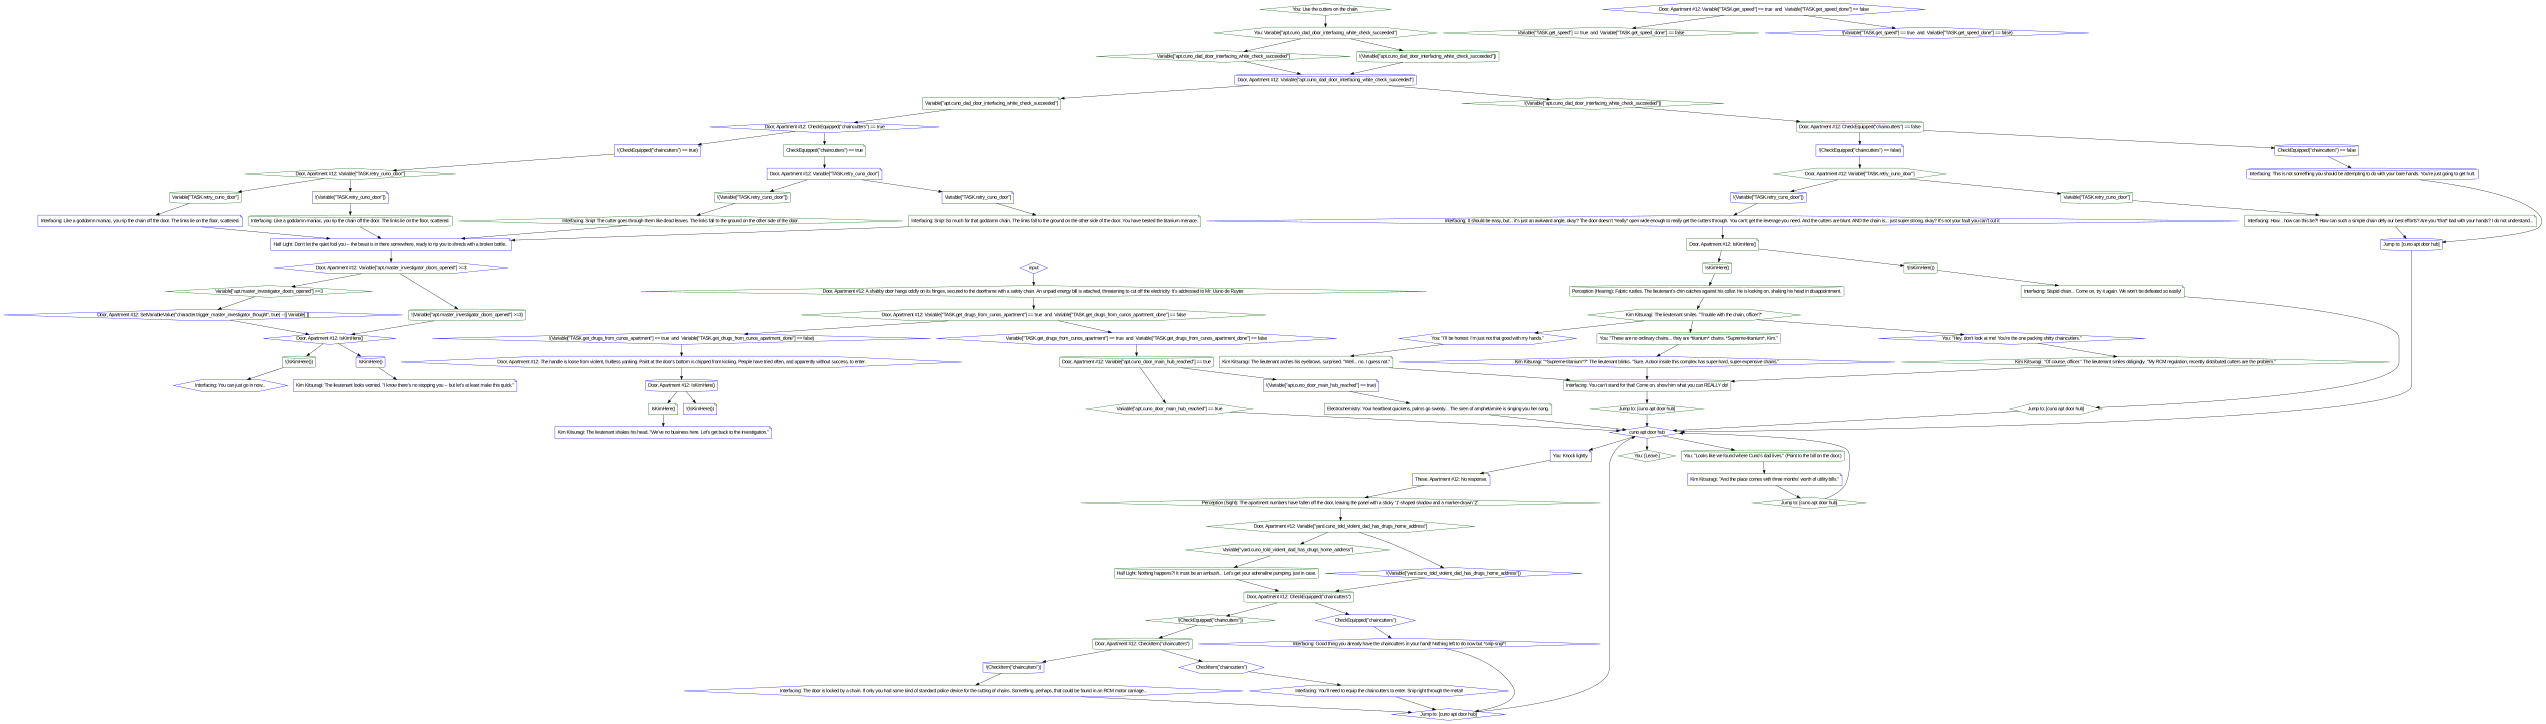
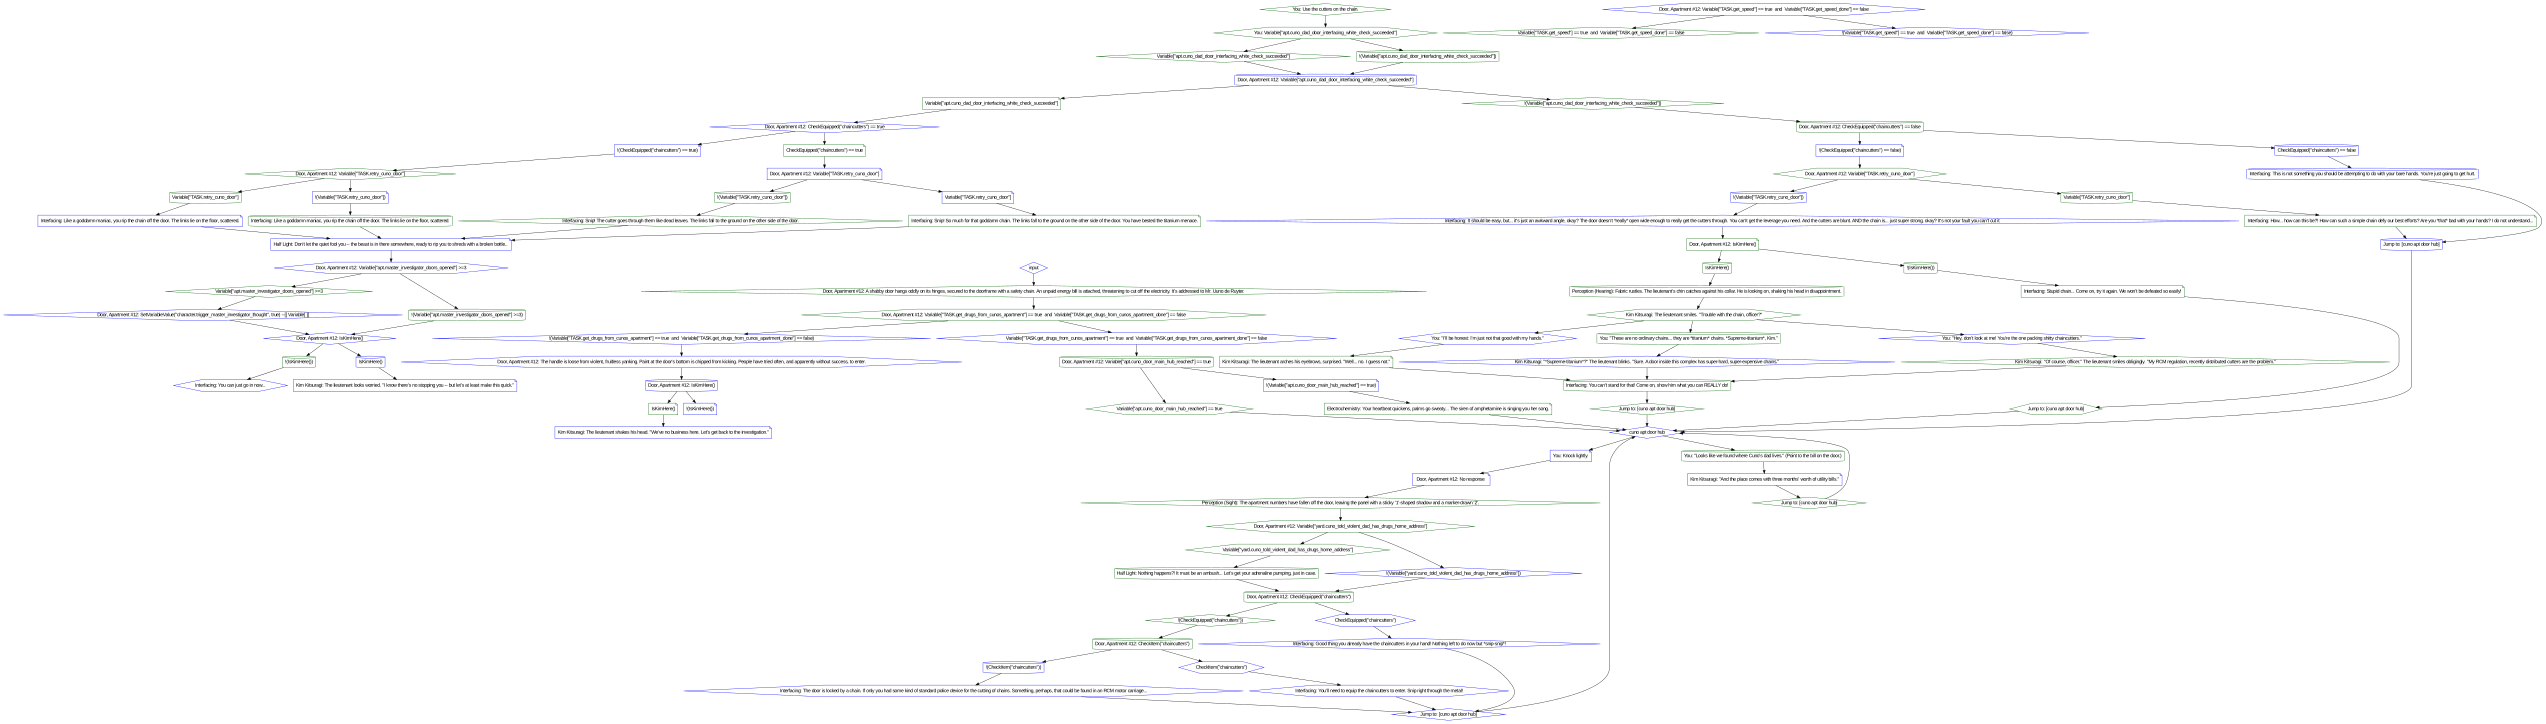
(1647, 456) -> none
(1451, 479) -> (1451, 479)
